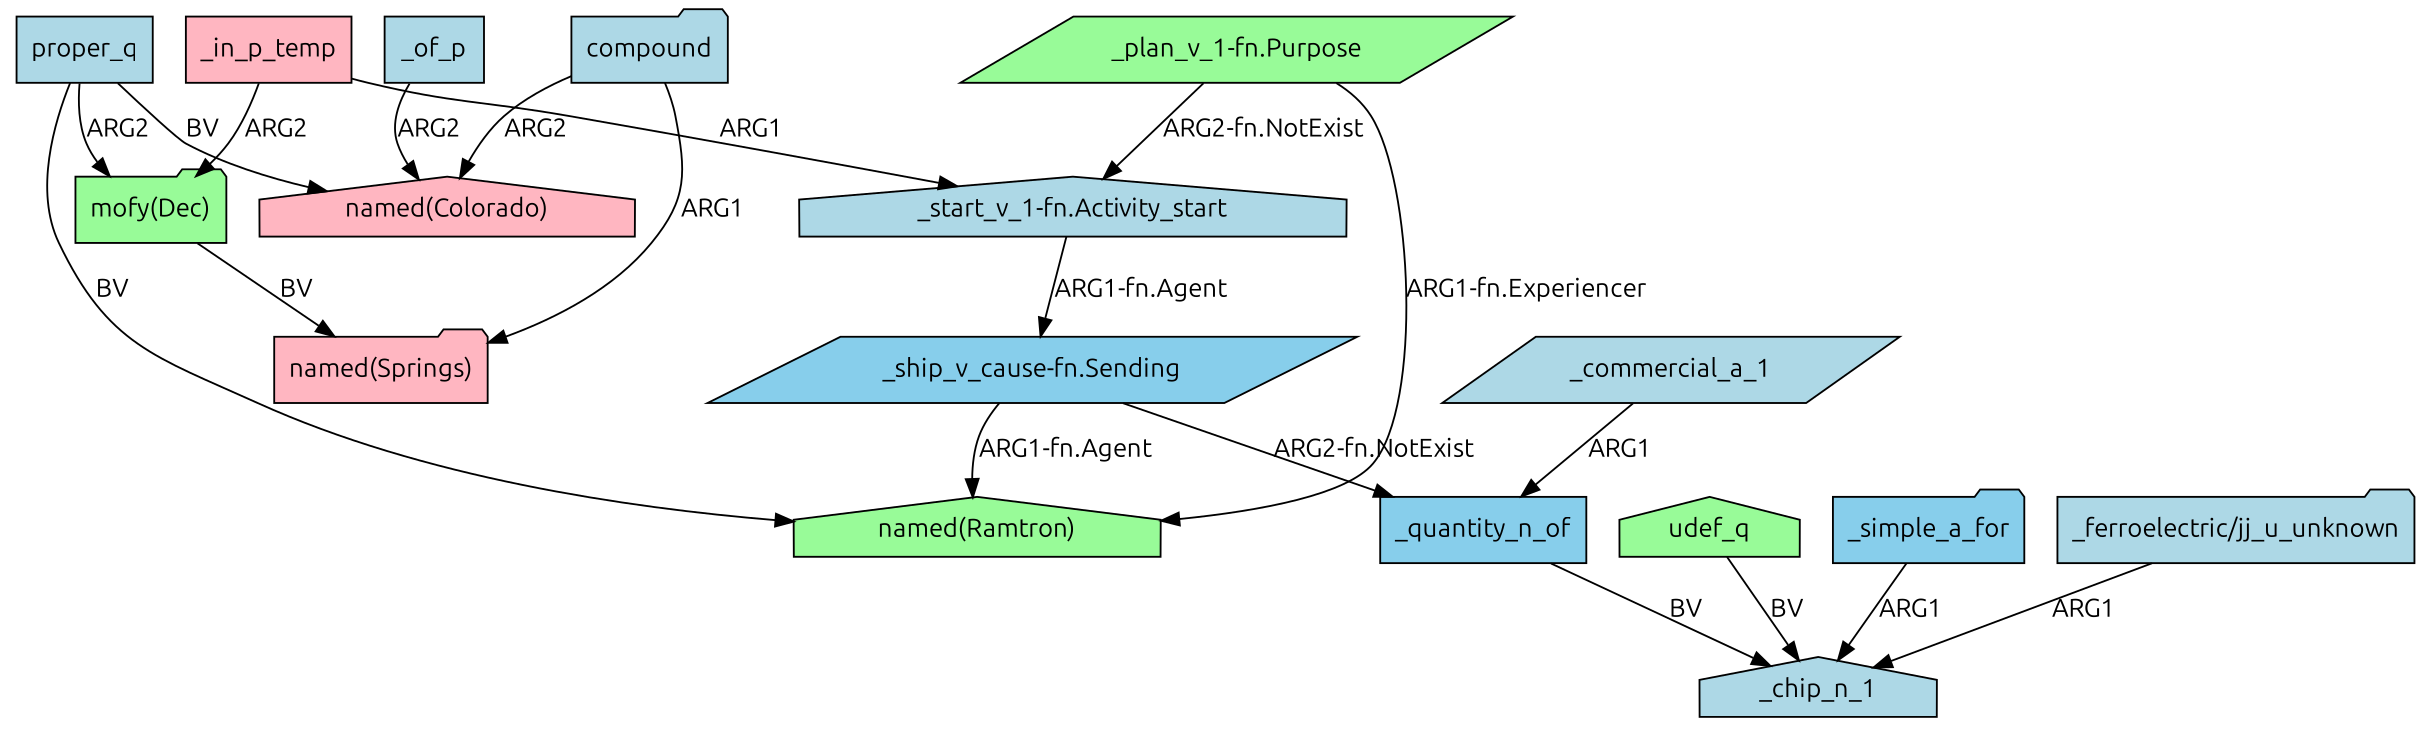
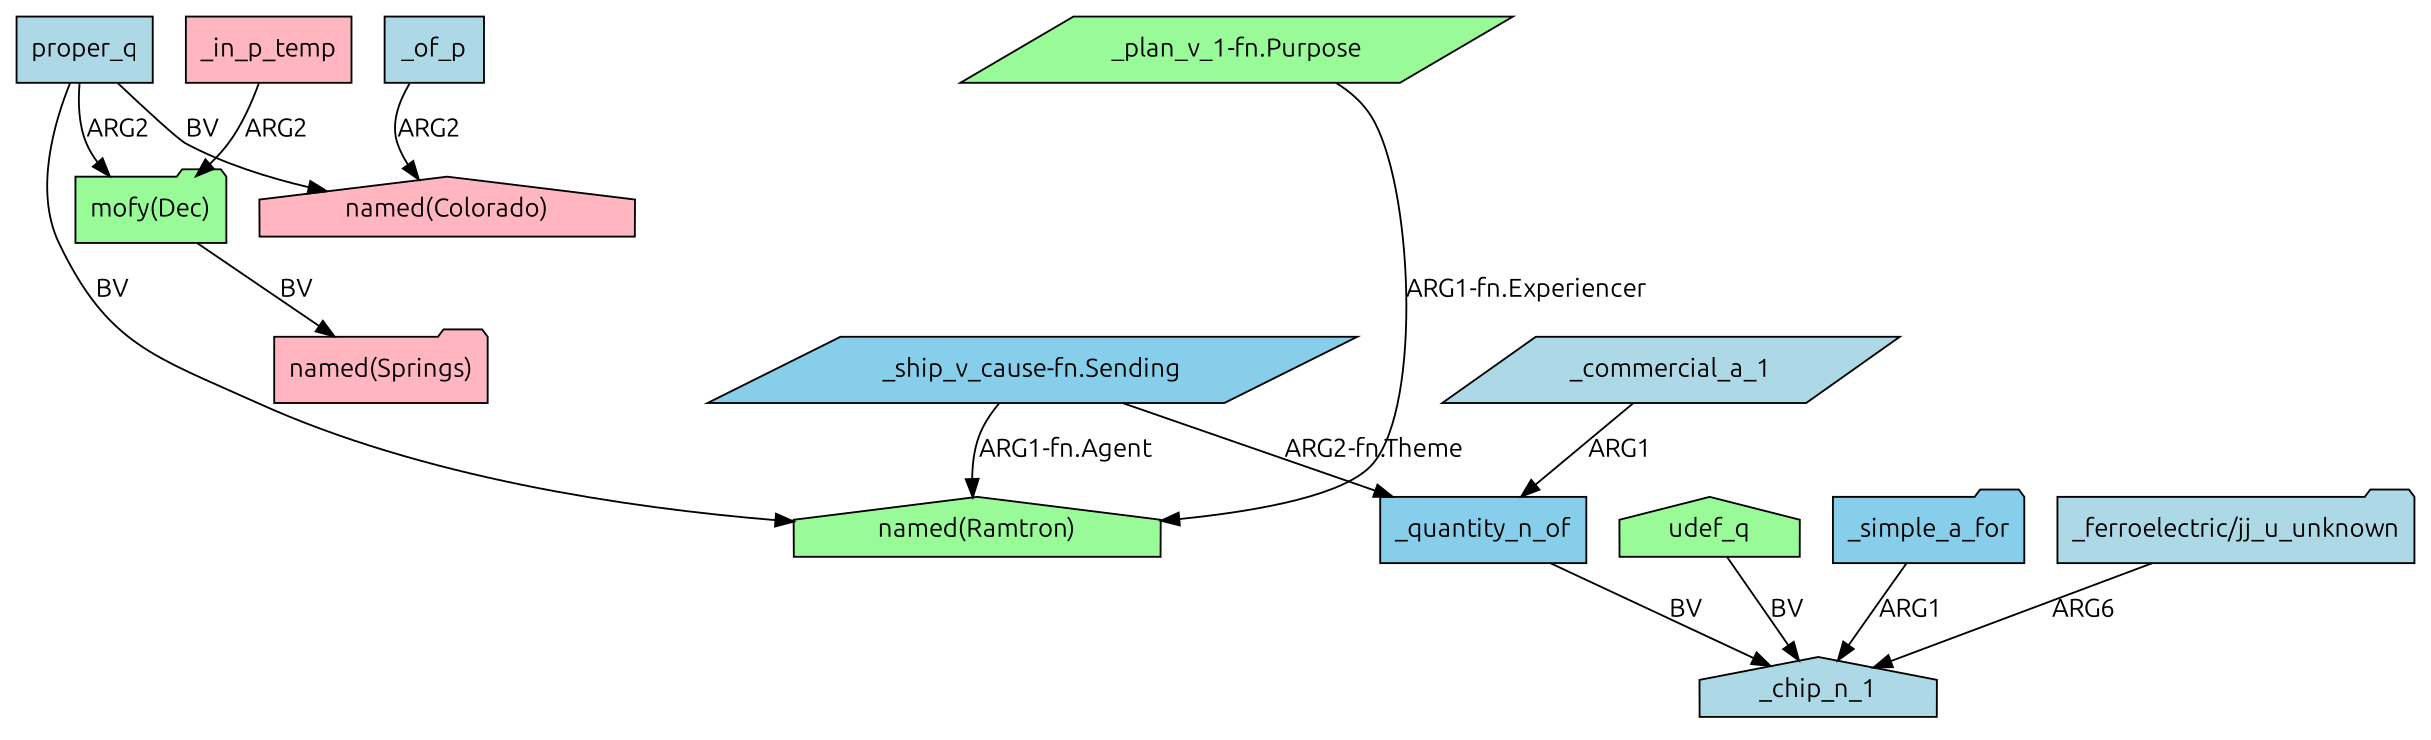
(650, 50) -> none
(1073, 210) -> none
(1374, 450) -> (1374, 450)
(2084, 610) -> (2084, 610)
